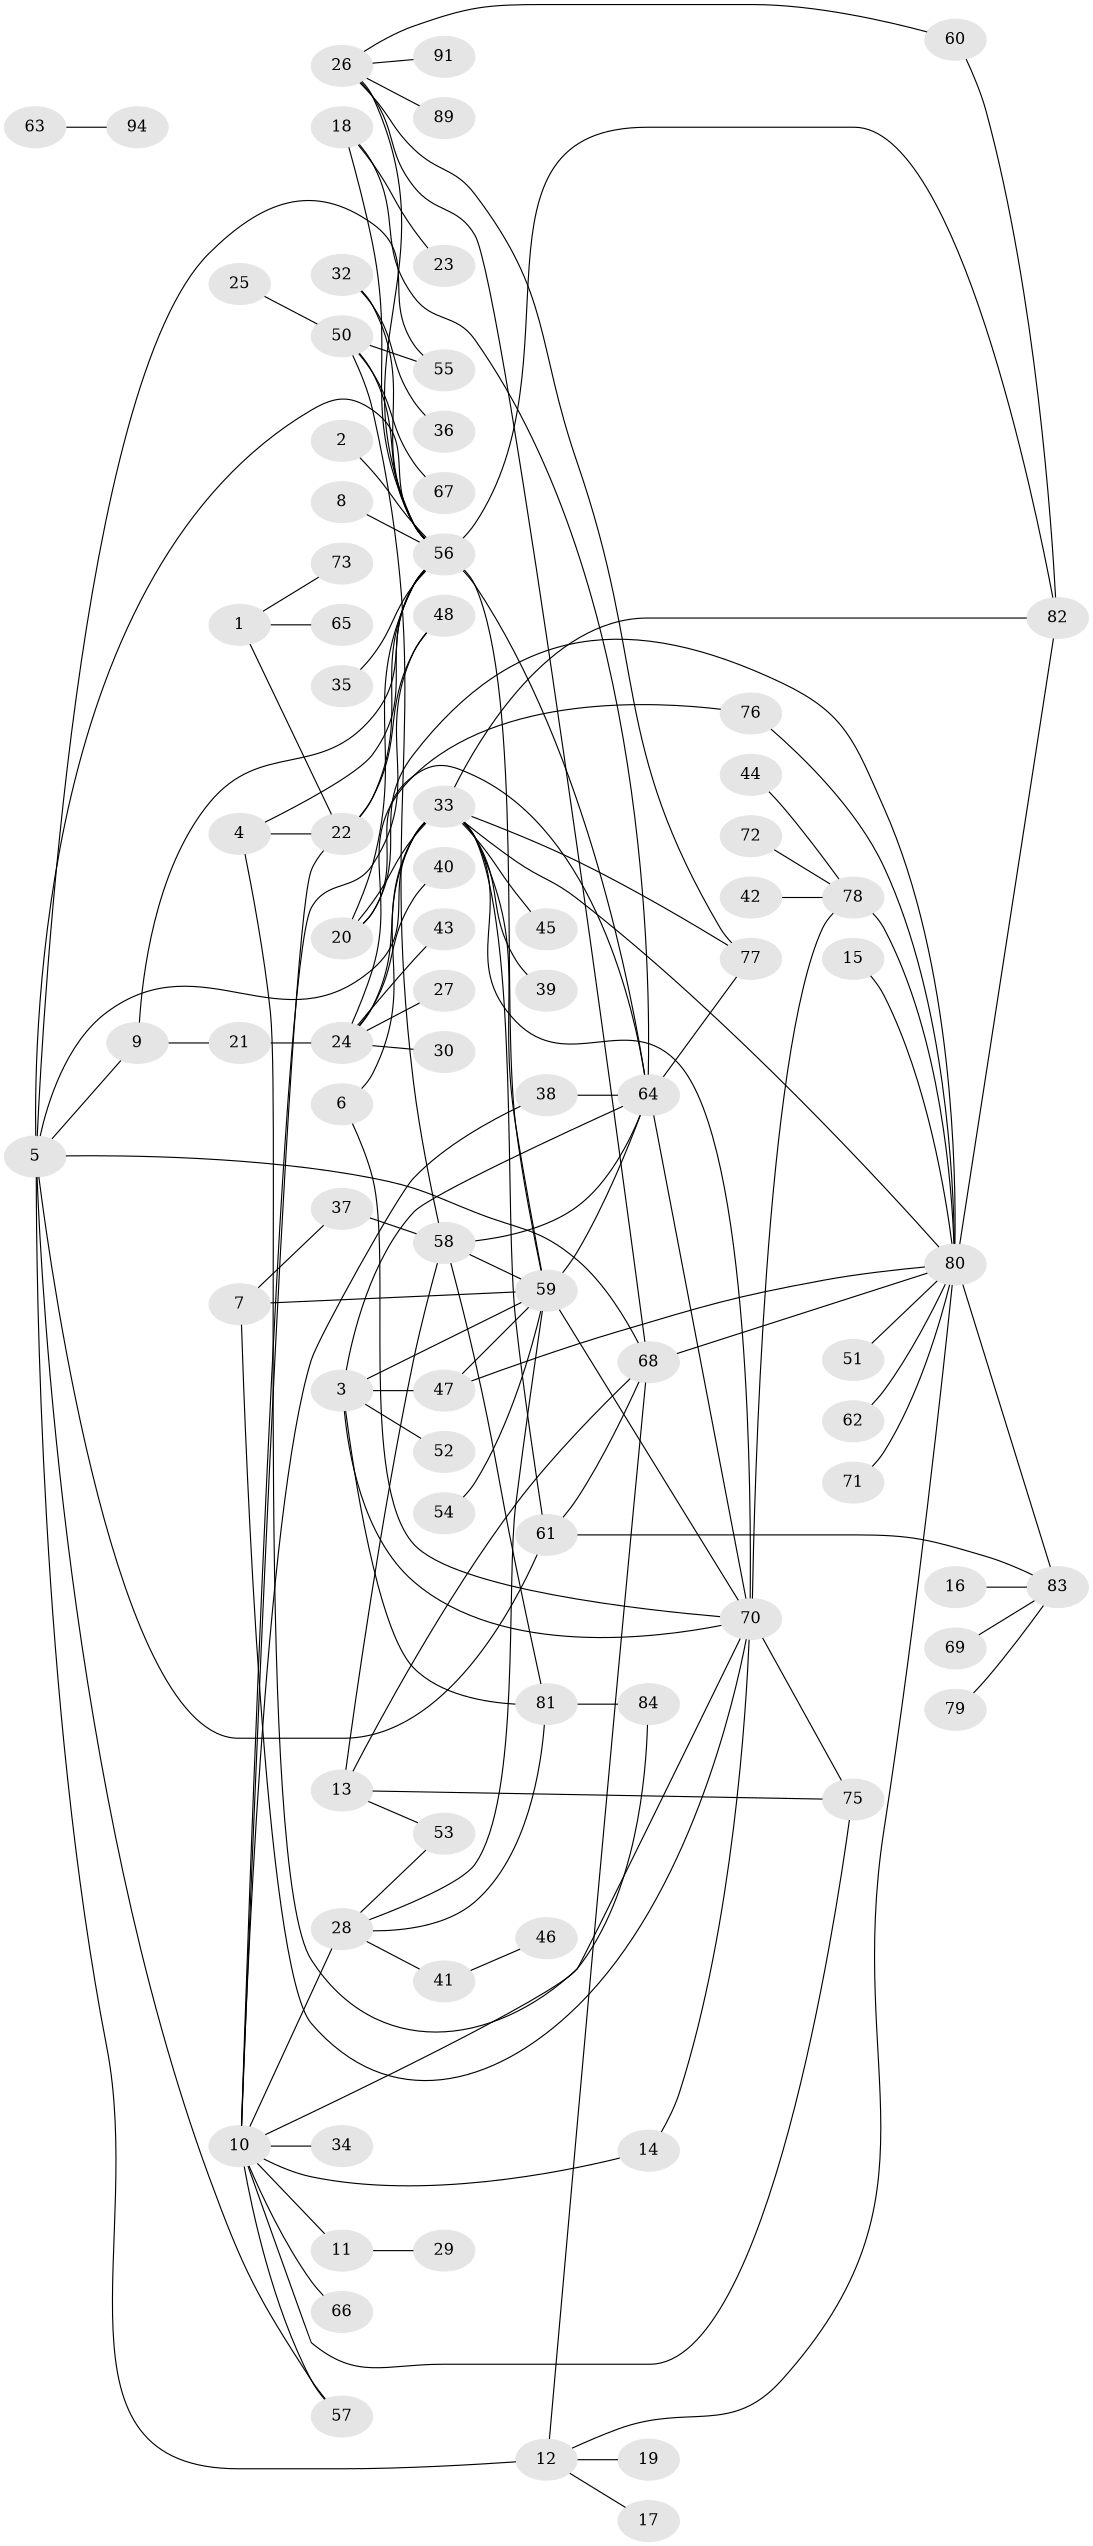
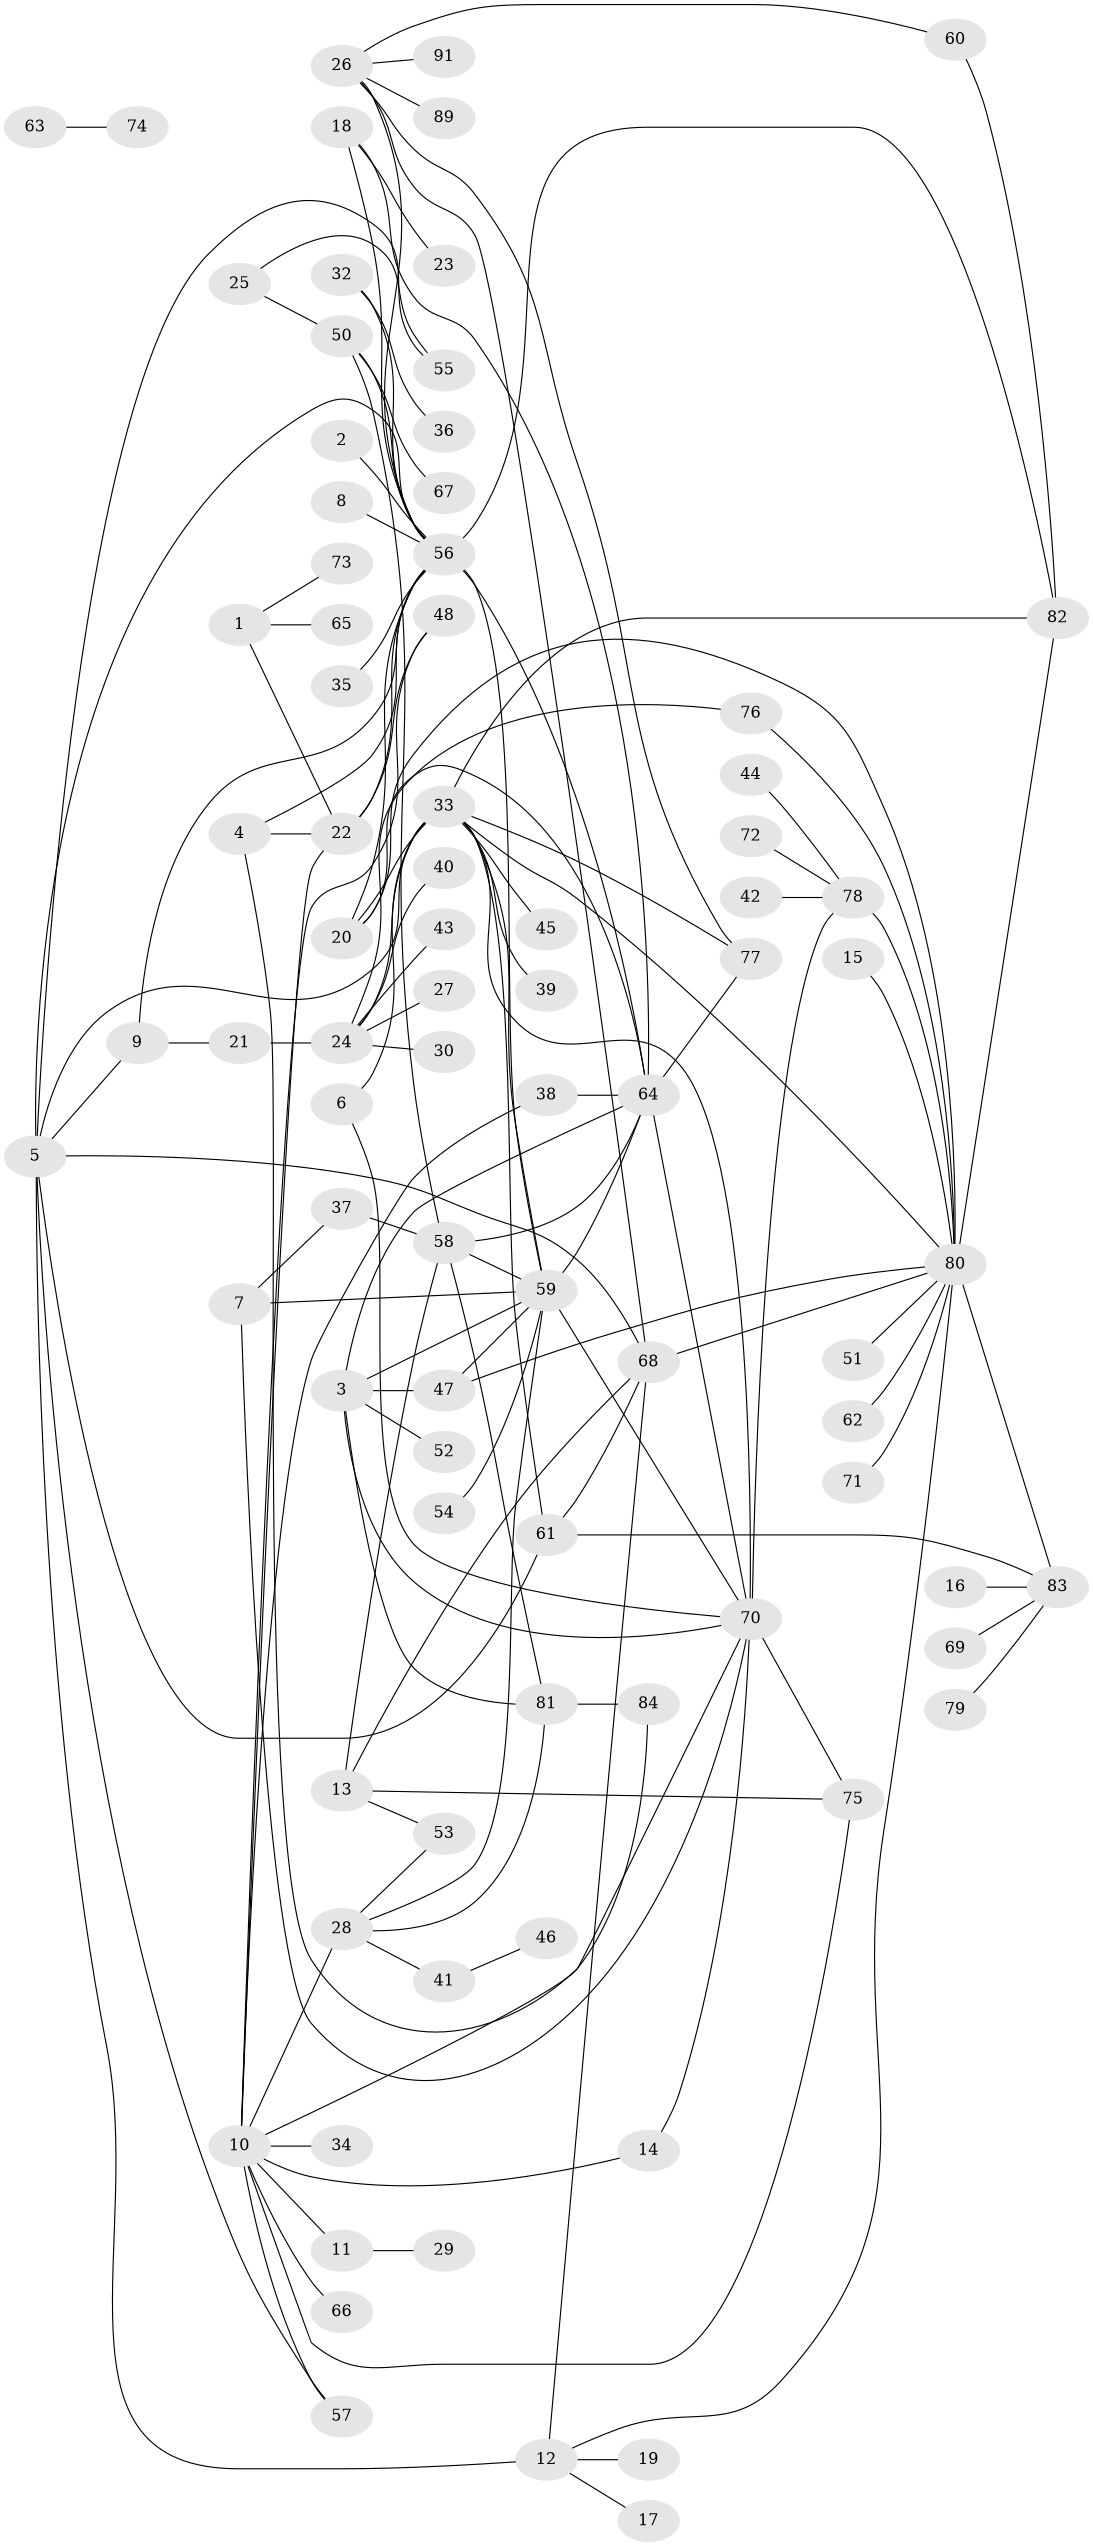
(137, 127) -> (137, 127)
(401, 356) -> (363, 240)
